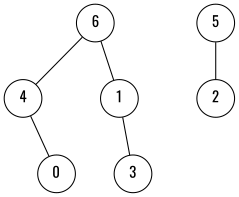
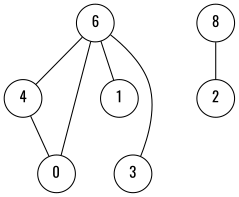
(216, 23) -> (216, 23)
none -> (76, 98)
(126, 136) -> (151, 89)
